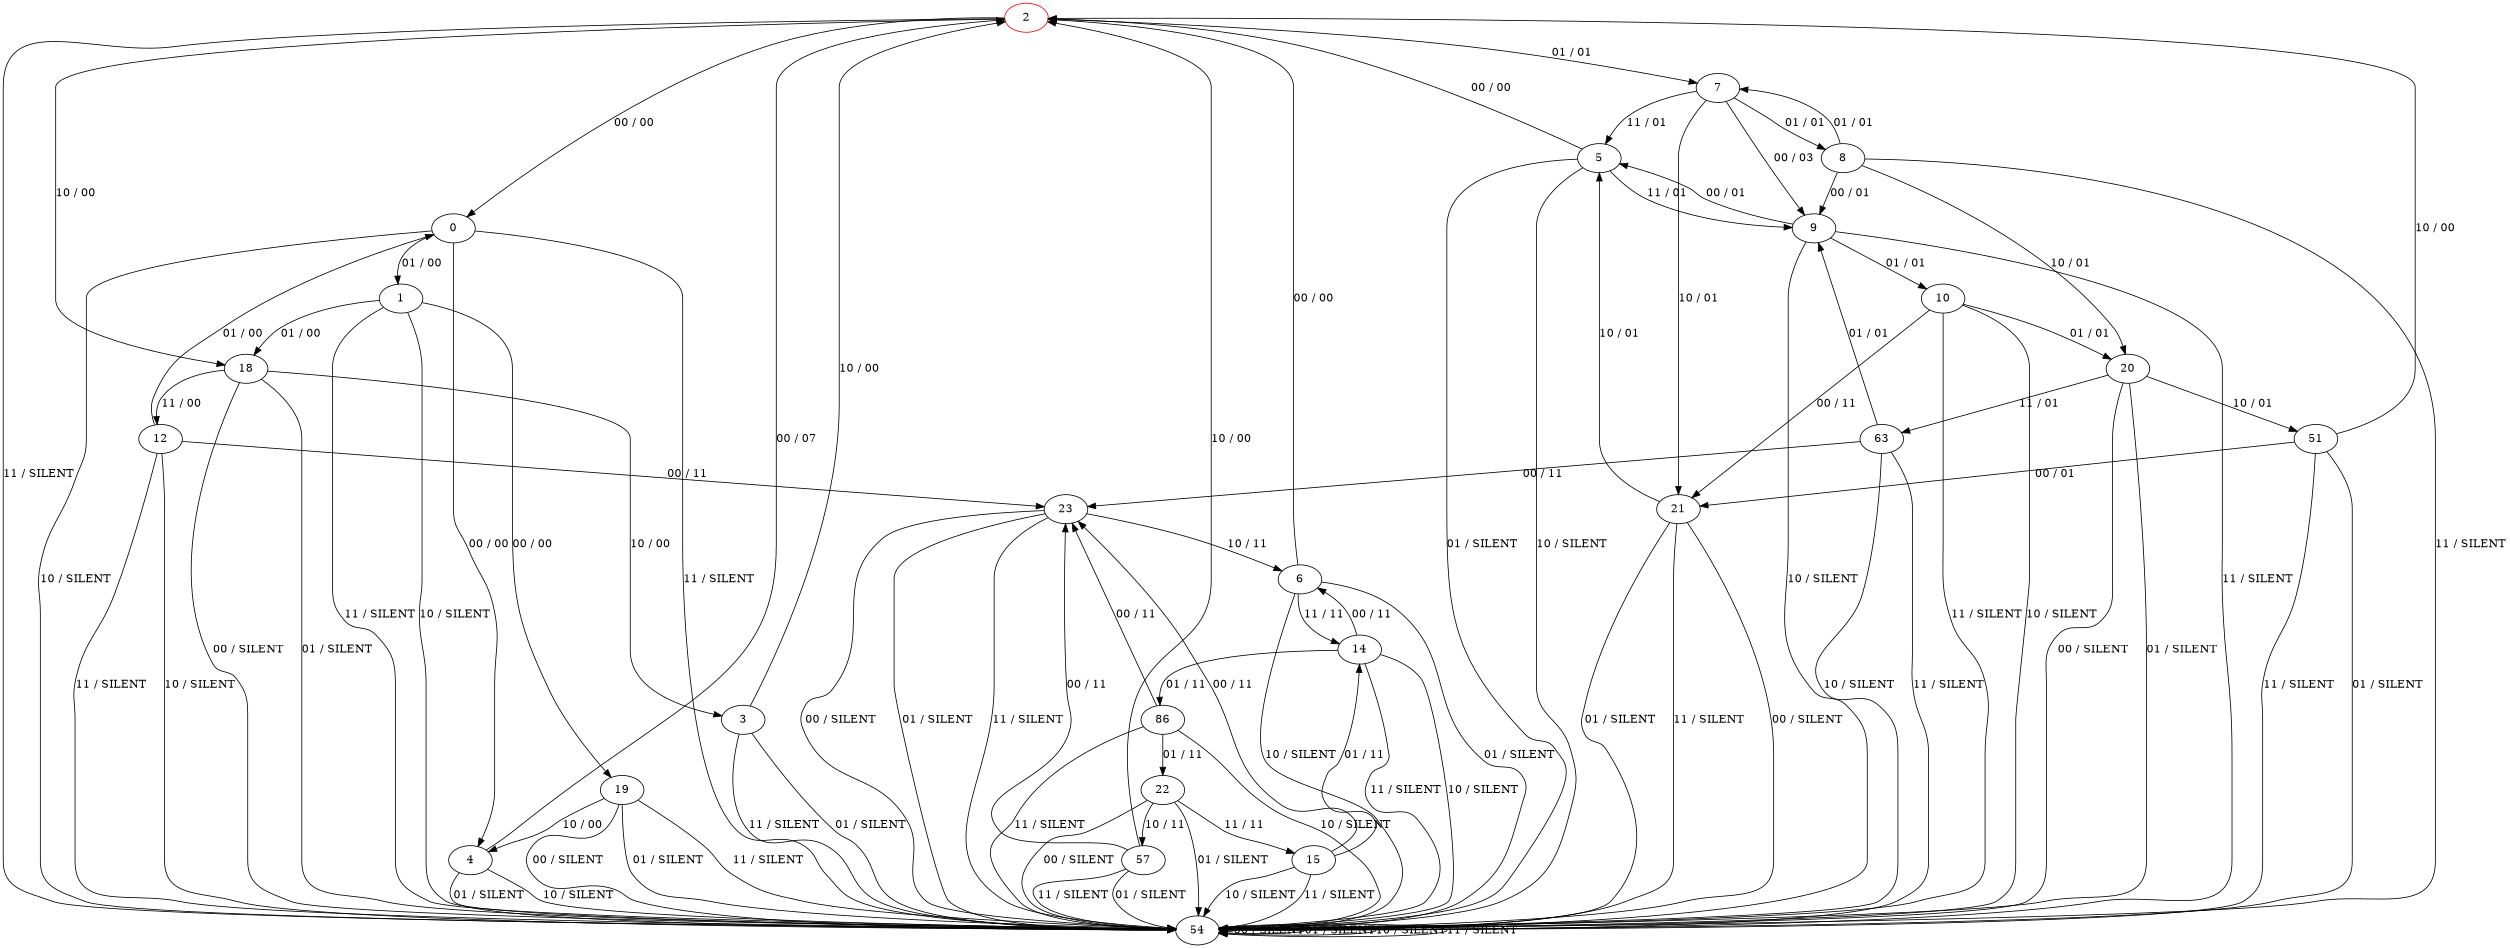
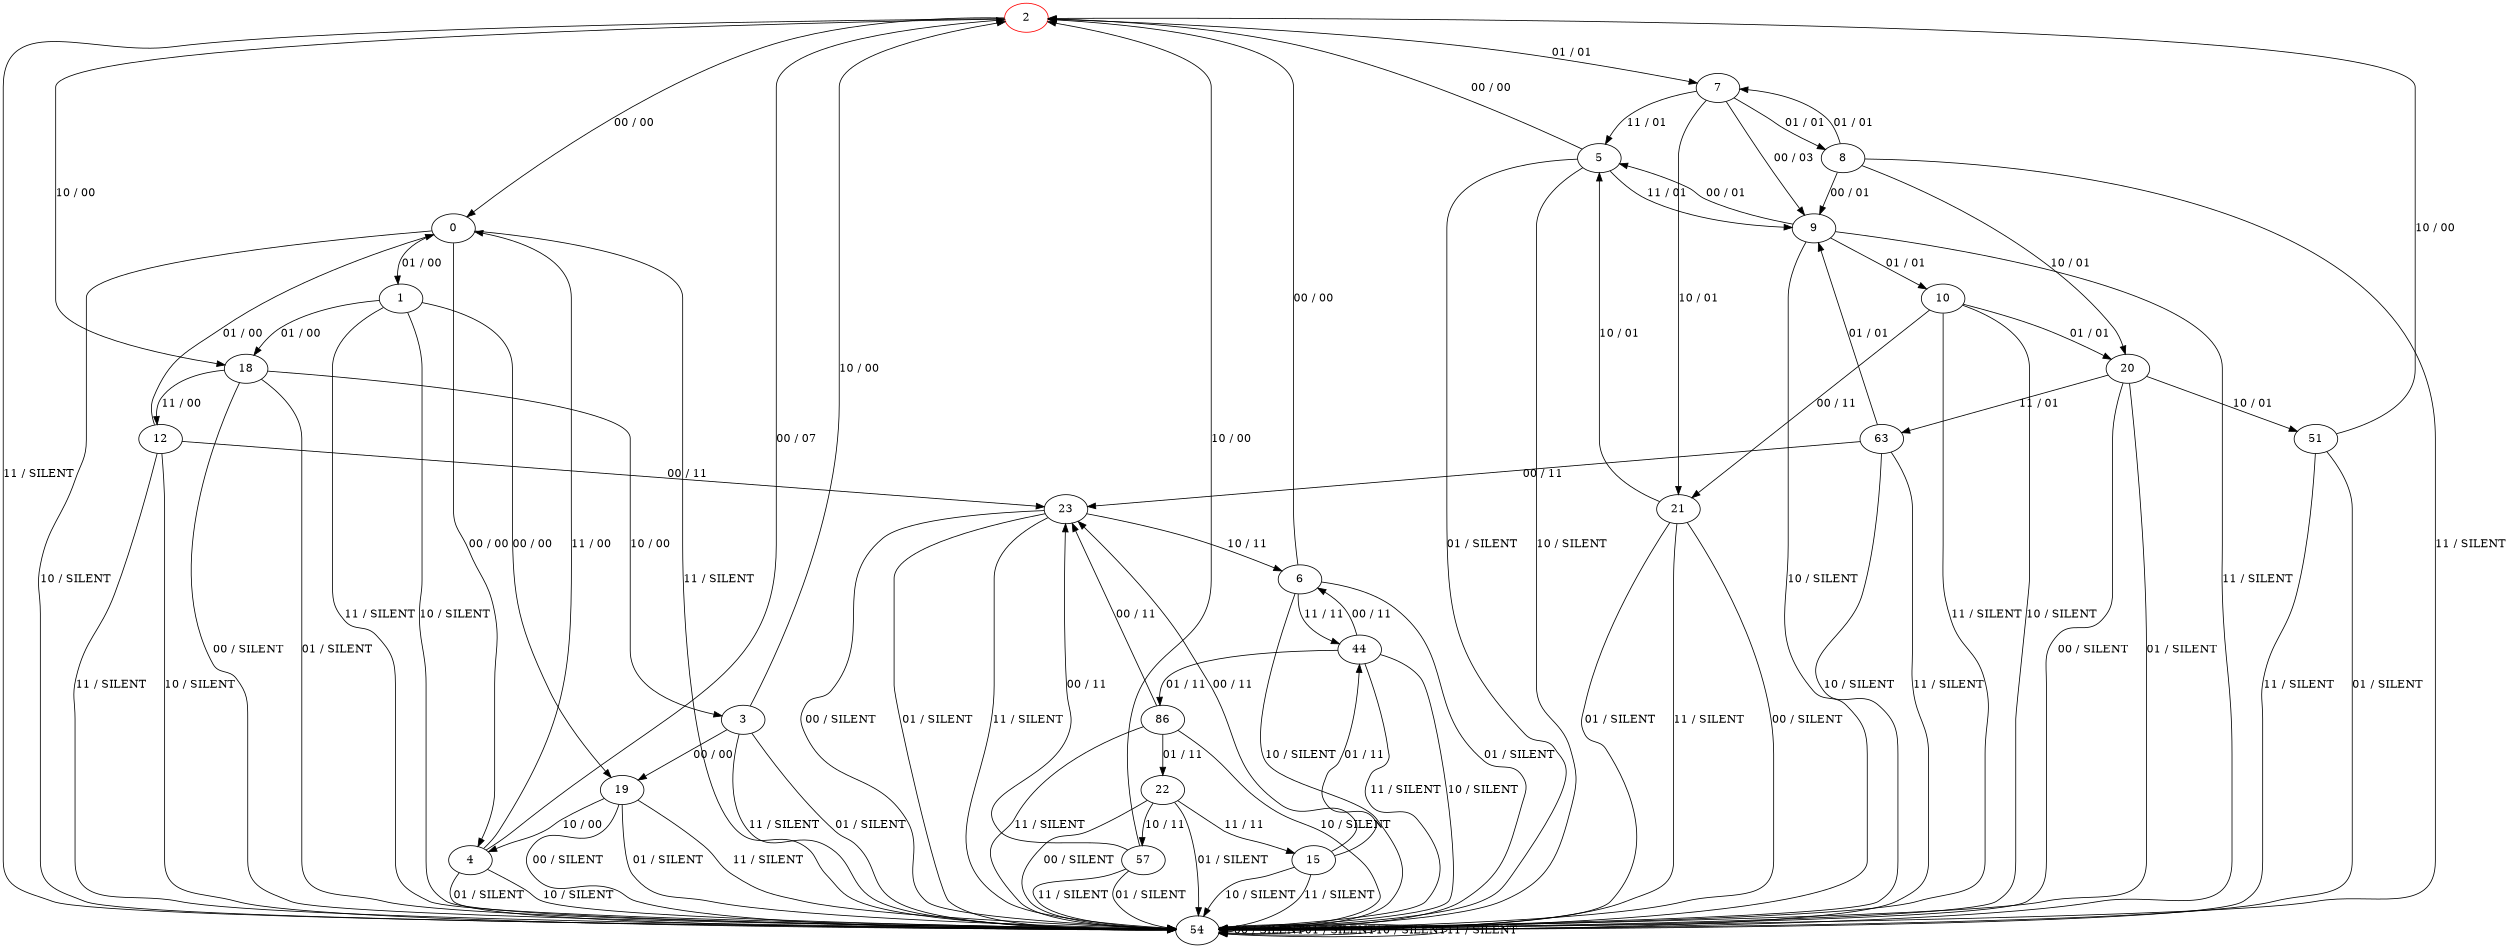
(2001, 474) -> none
none -> (571, 524)
(1360, 650) -> (1360, 650)
none -> (686, 753)
